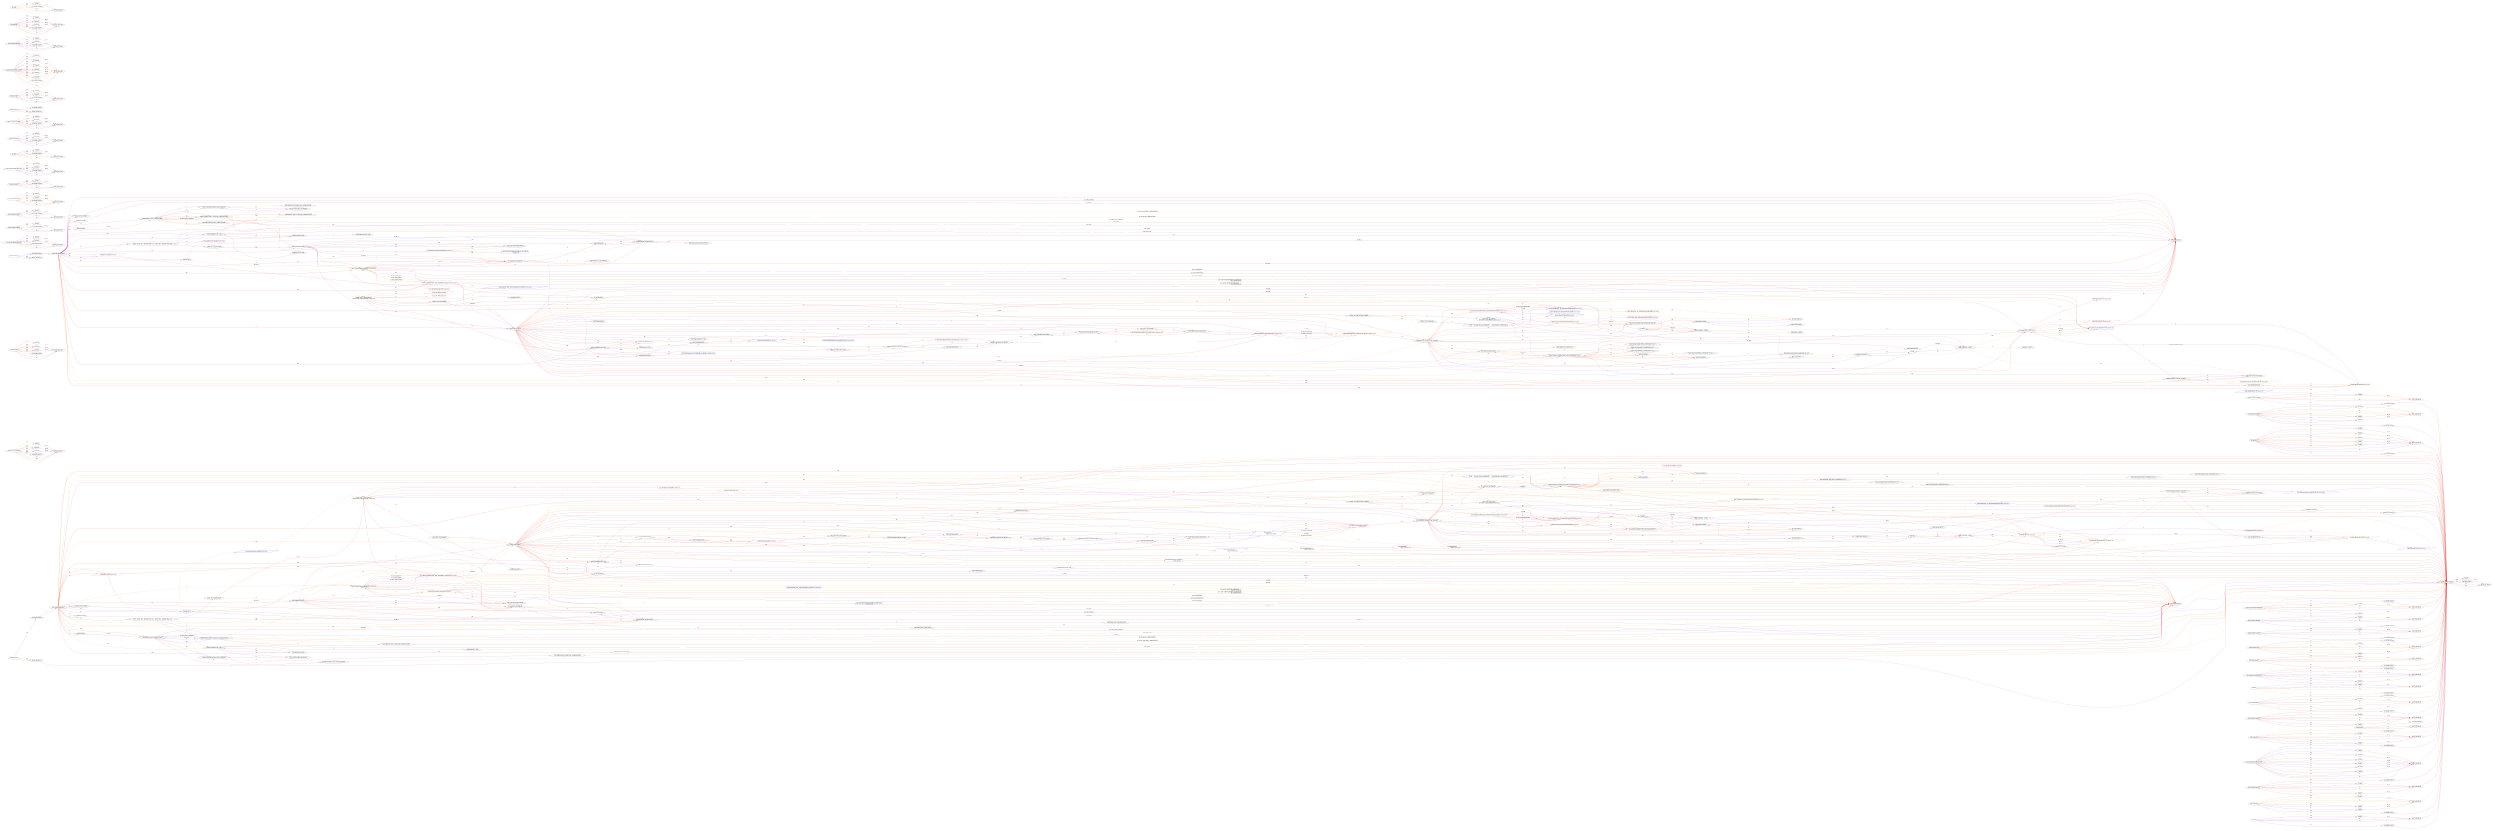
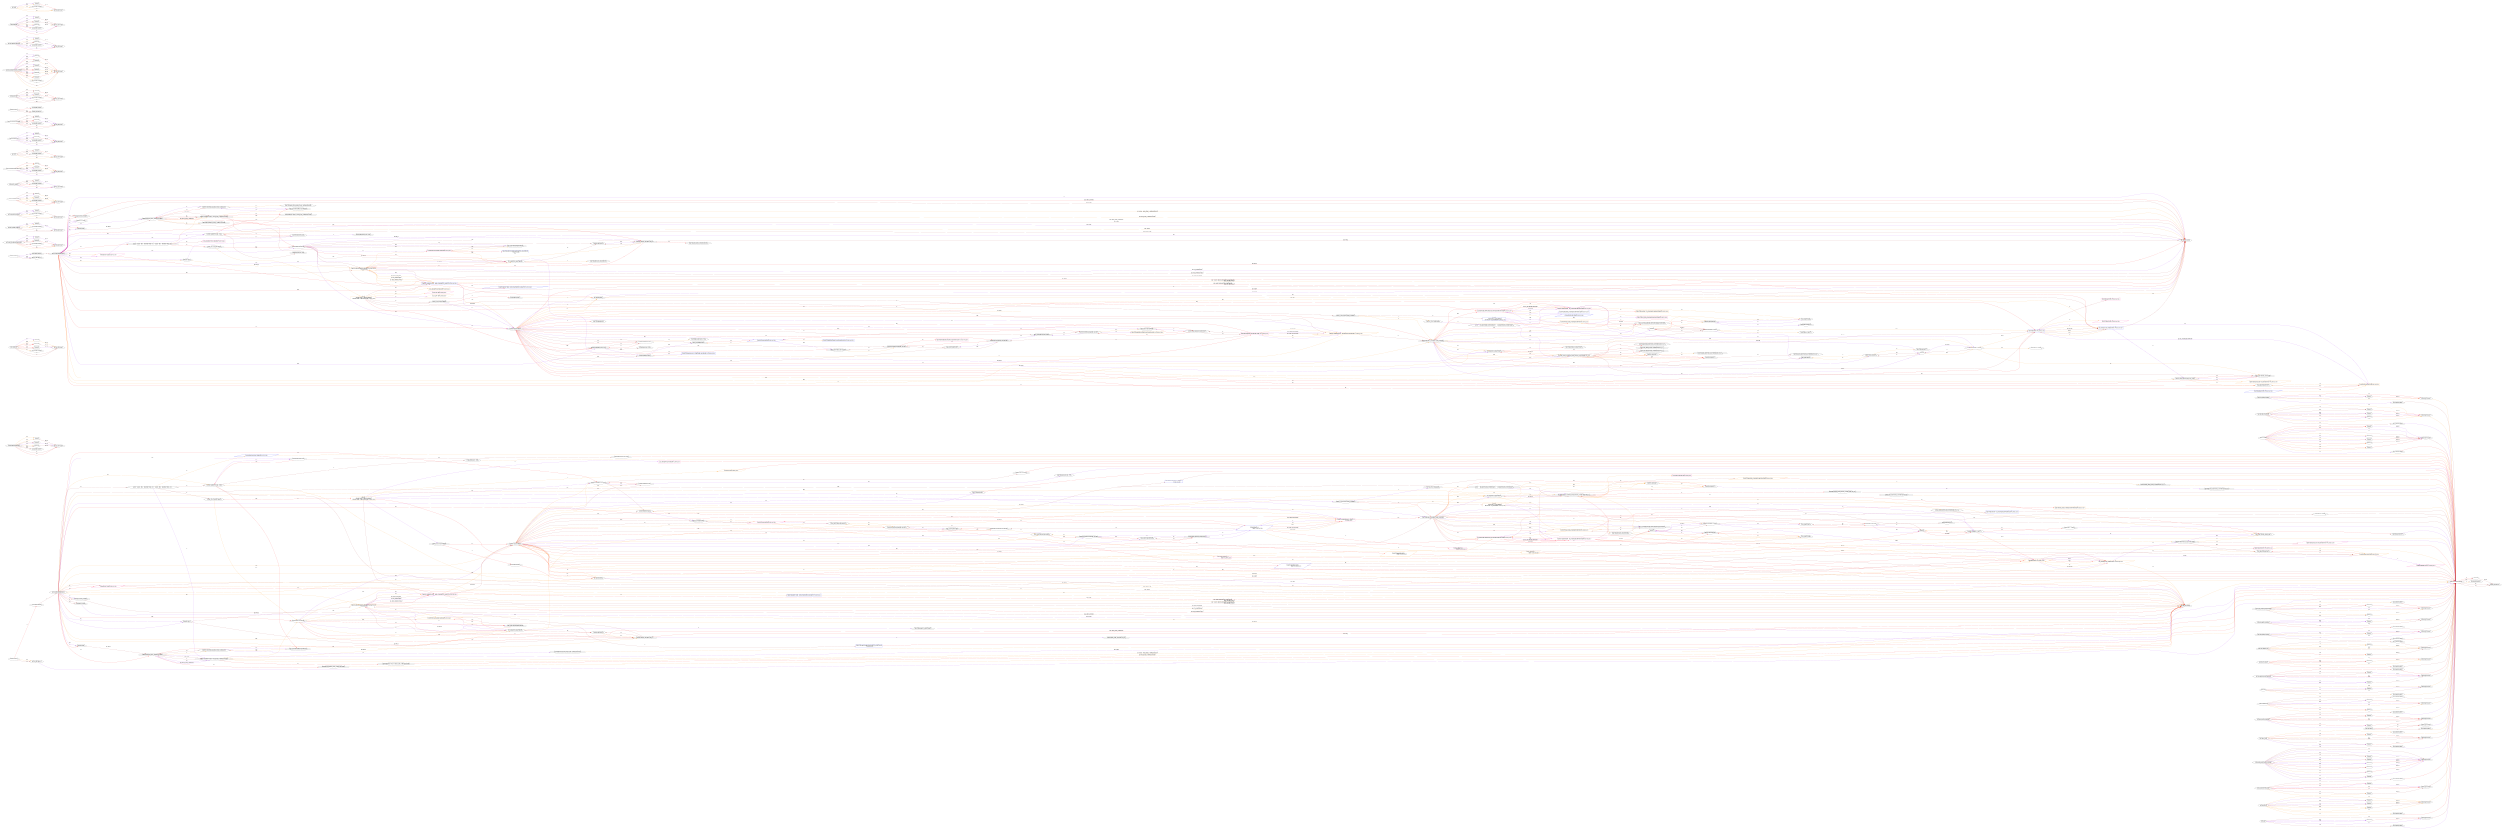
none -> (1223, 557)
